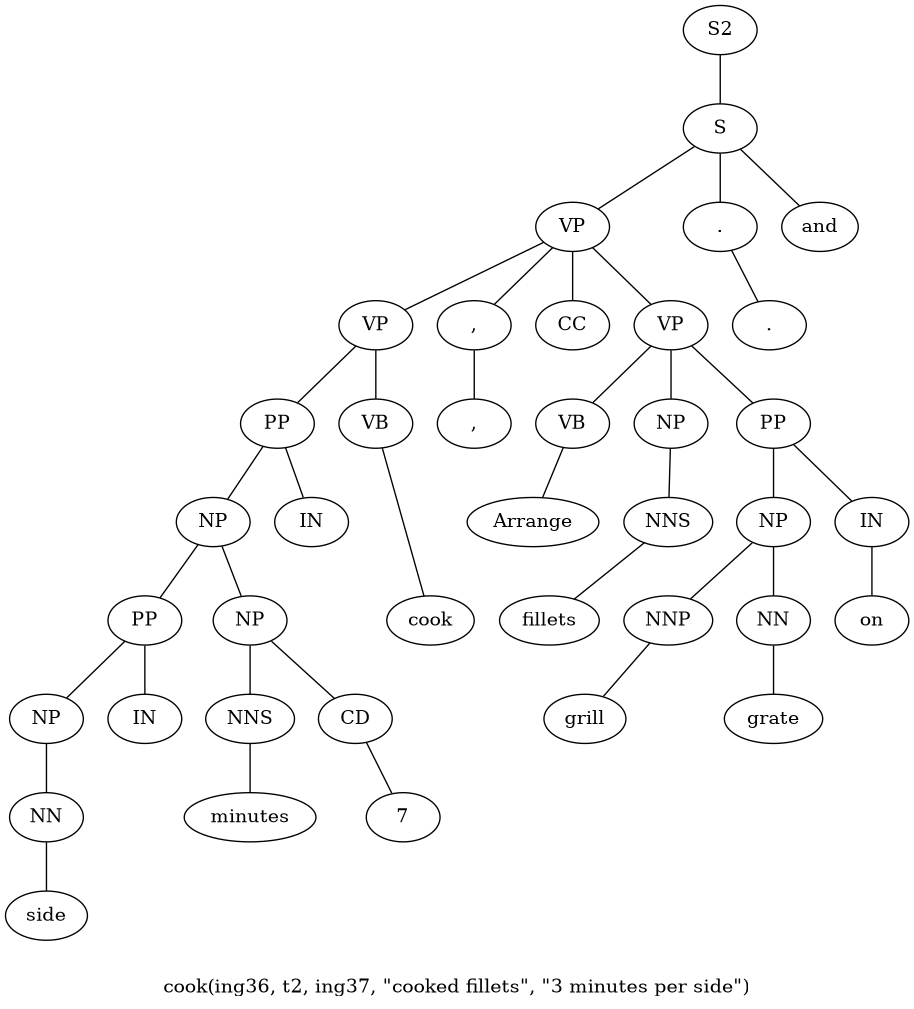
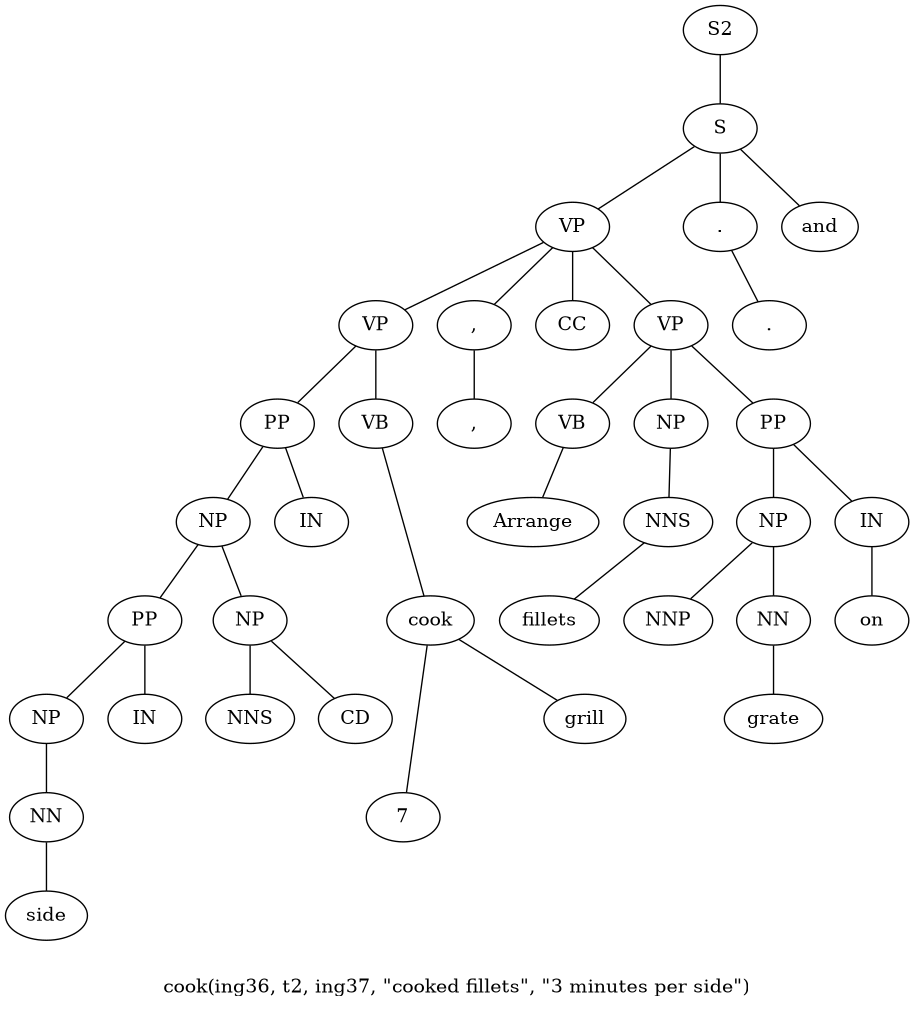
(627, 670) -> (508, 670)
(379, 768) -> (417, 719)
(250, 817) -> none
